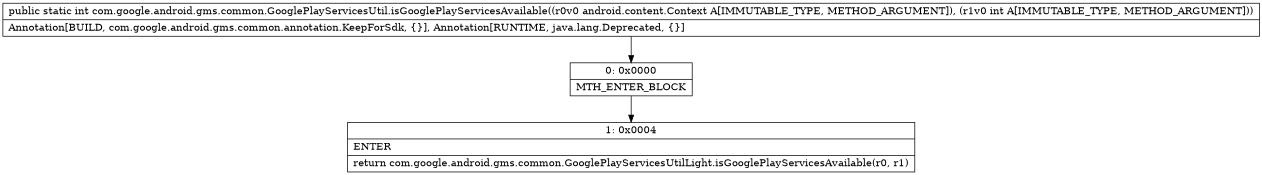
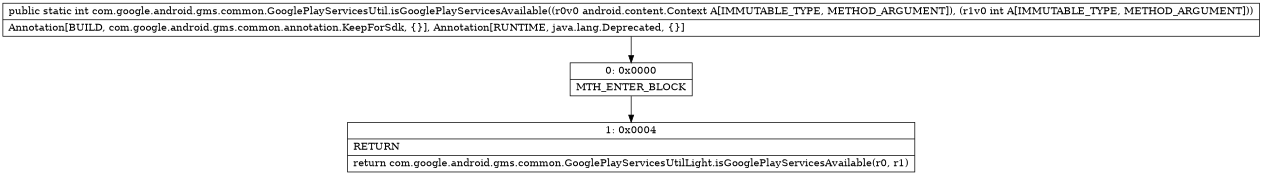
(372, 147) -> (377, 147)
